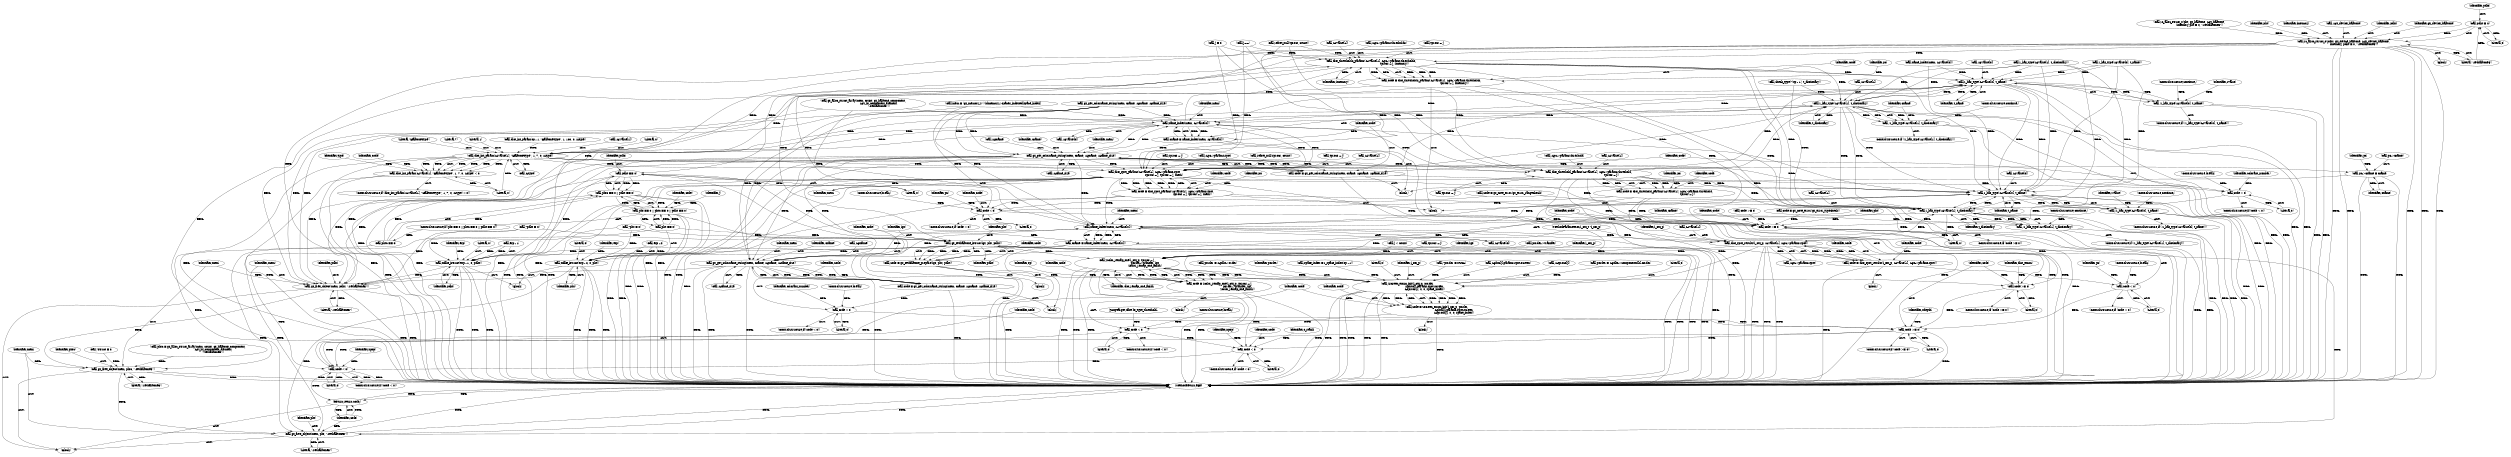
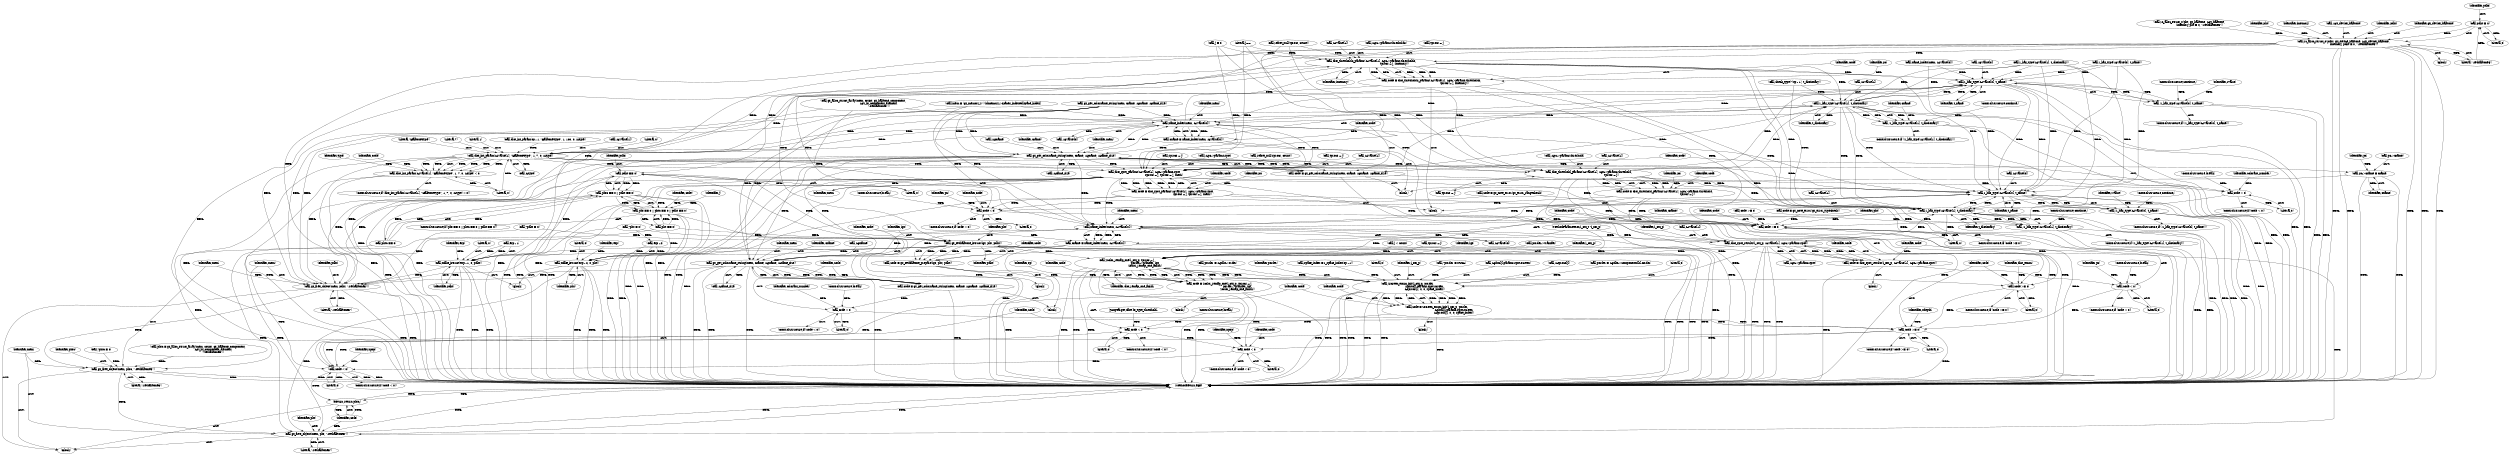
(1243, 43) -> (1243, 43)
(408, 233) -> (485, 208)
(444, 234) -> none
(674, 244) -> (674, 244)
(617, 252) -> (642, 235)
(958, 257) -> none
(1302, 330) -> none
(101, 350) -> (101, 350)
(347, 402) -> (347, 402)
